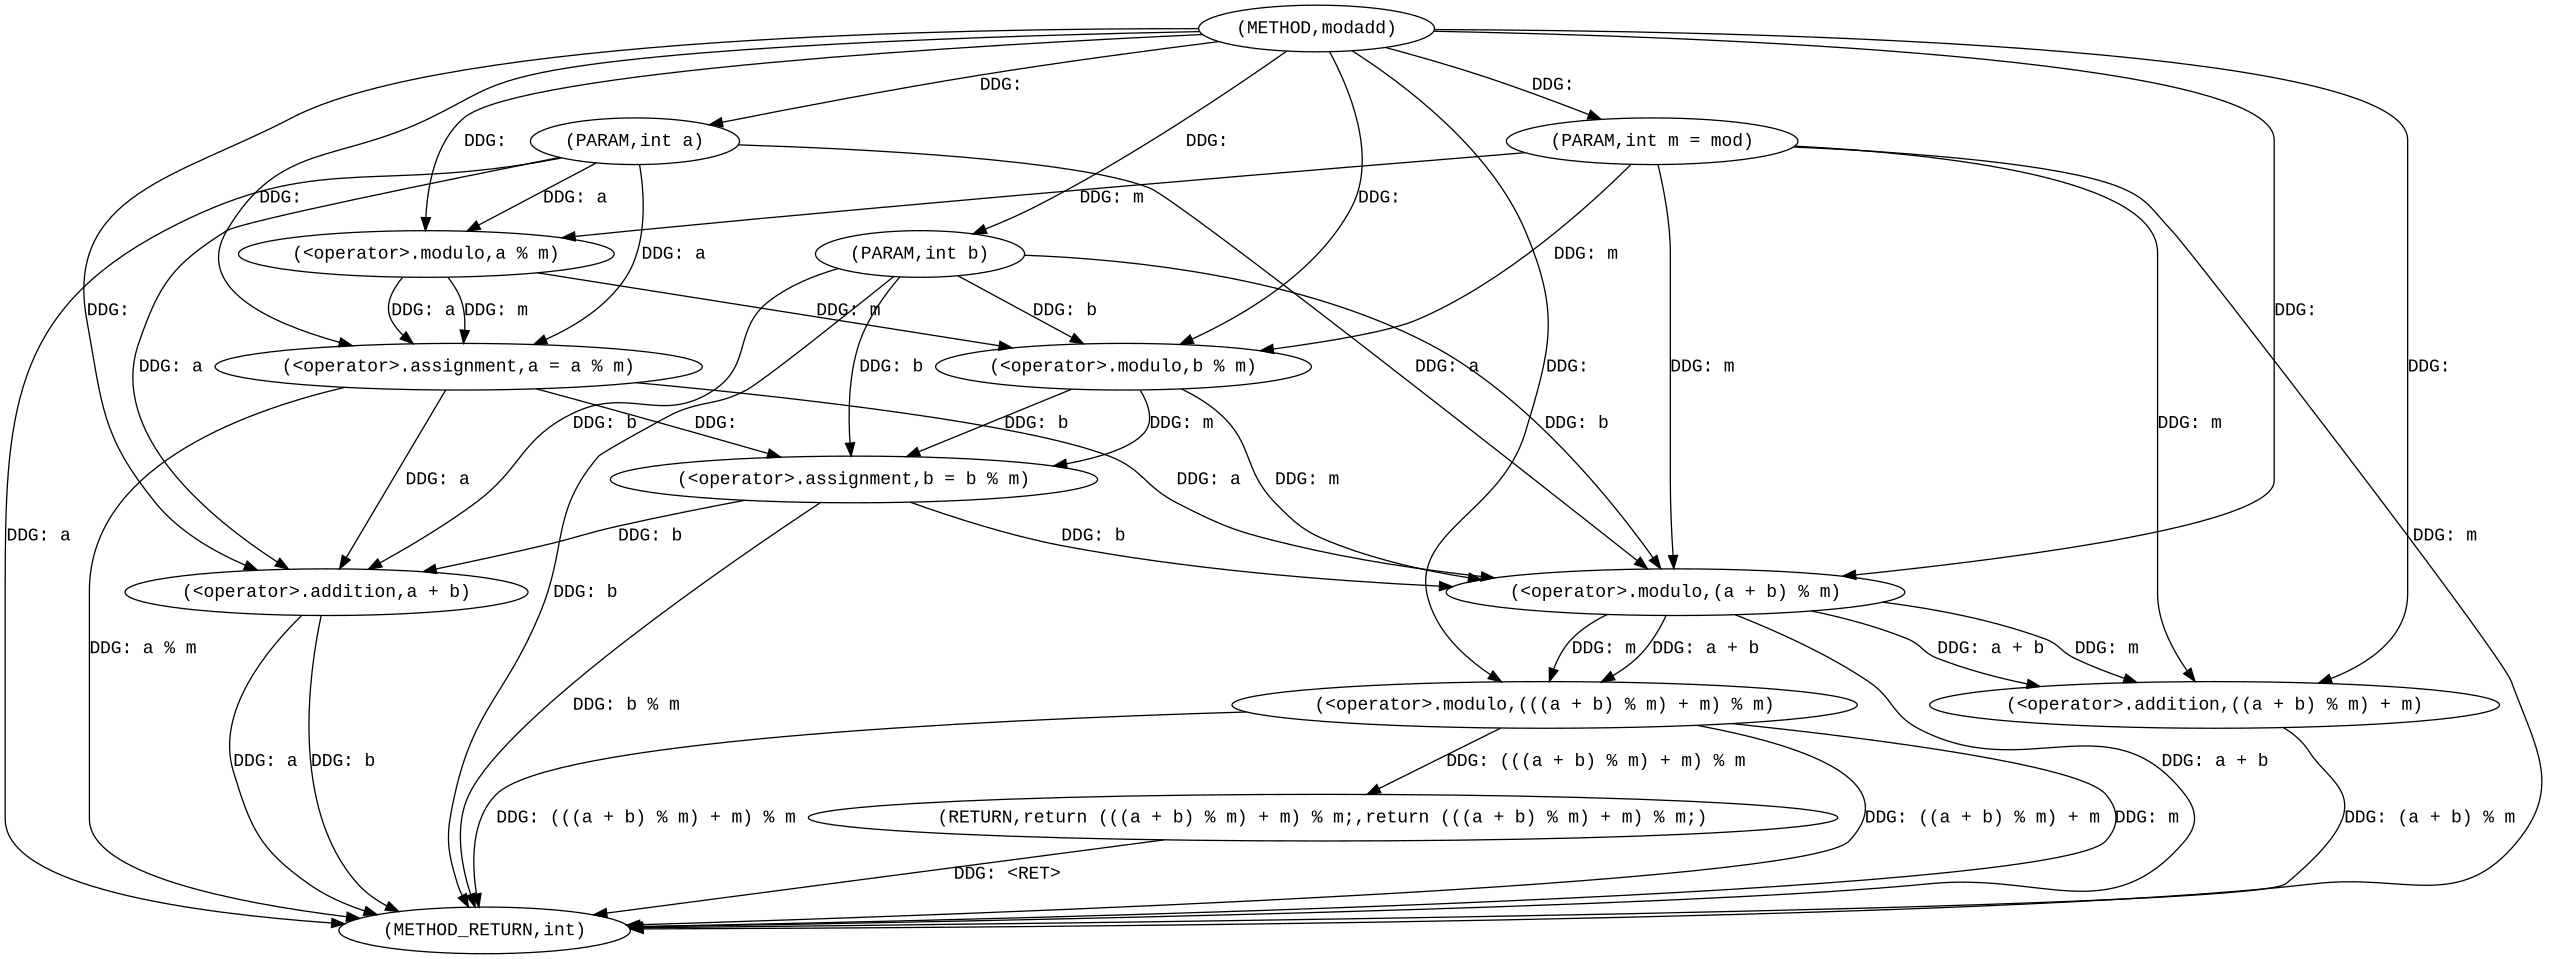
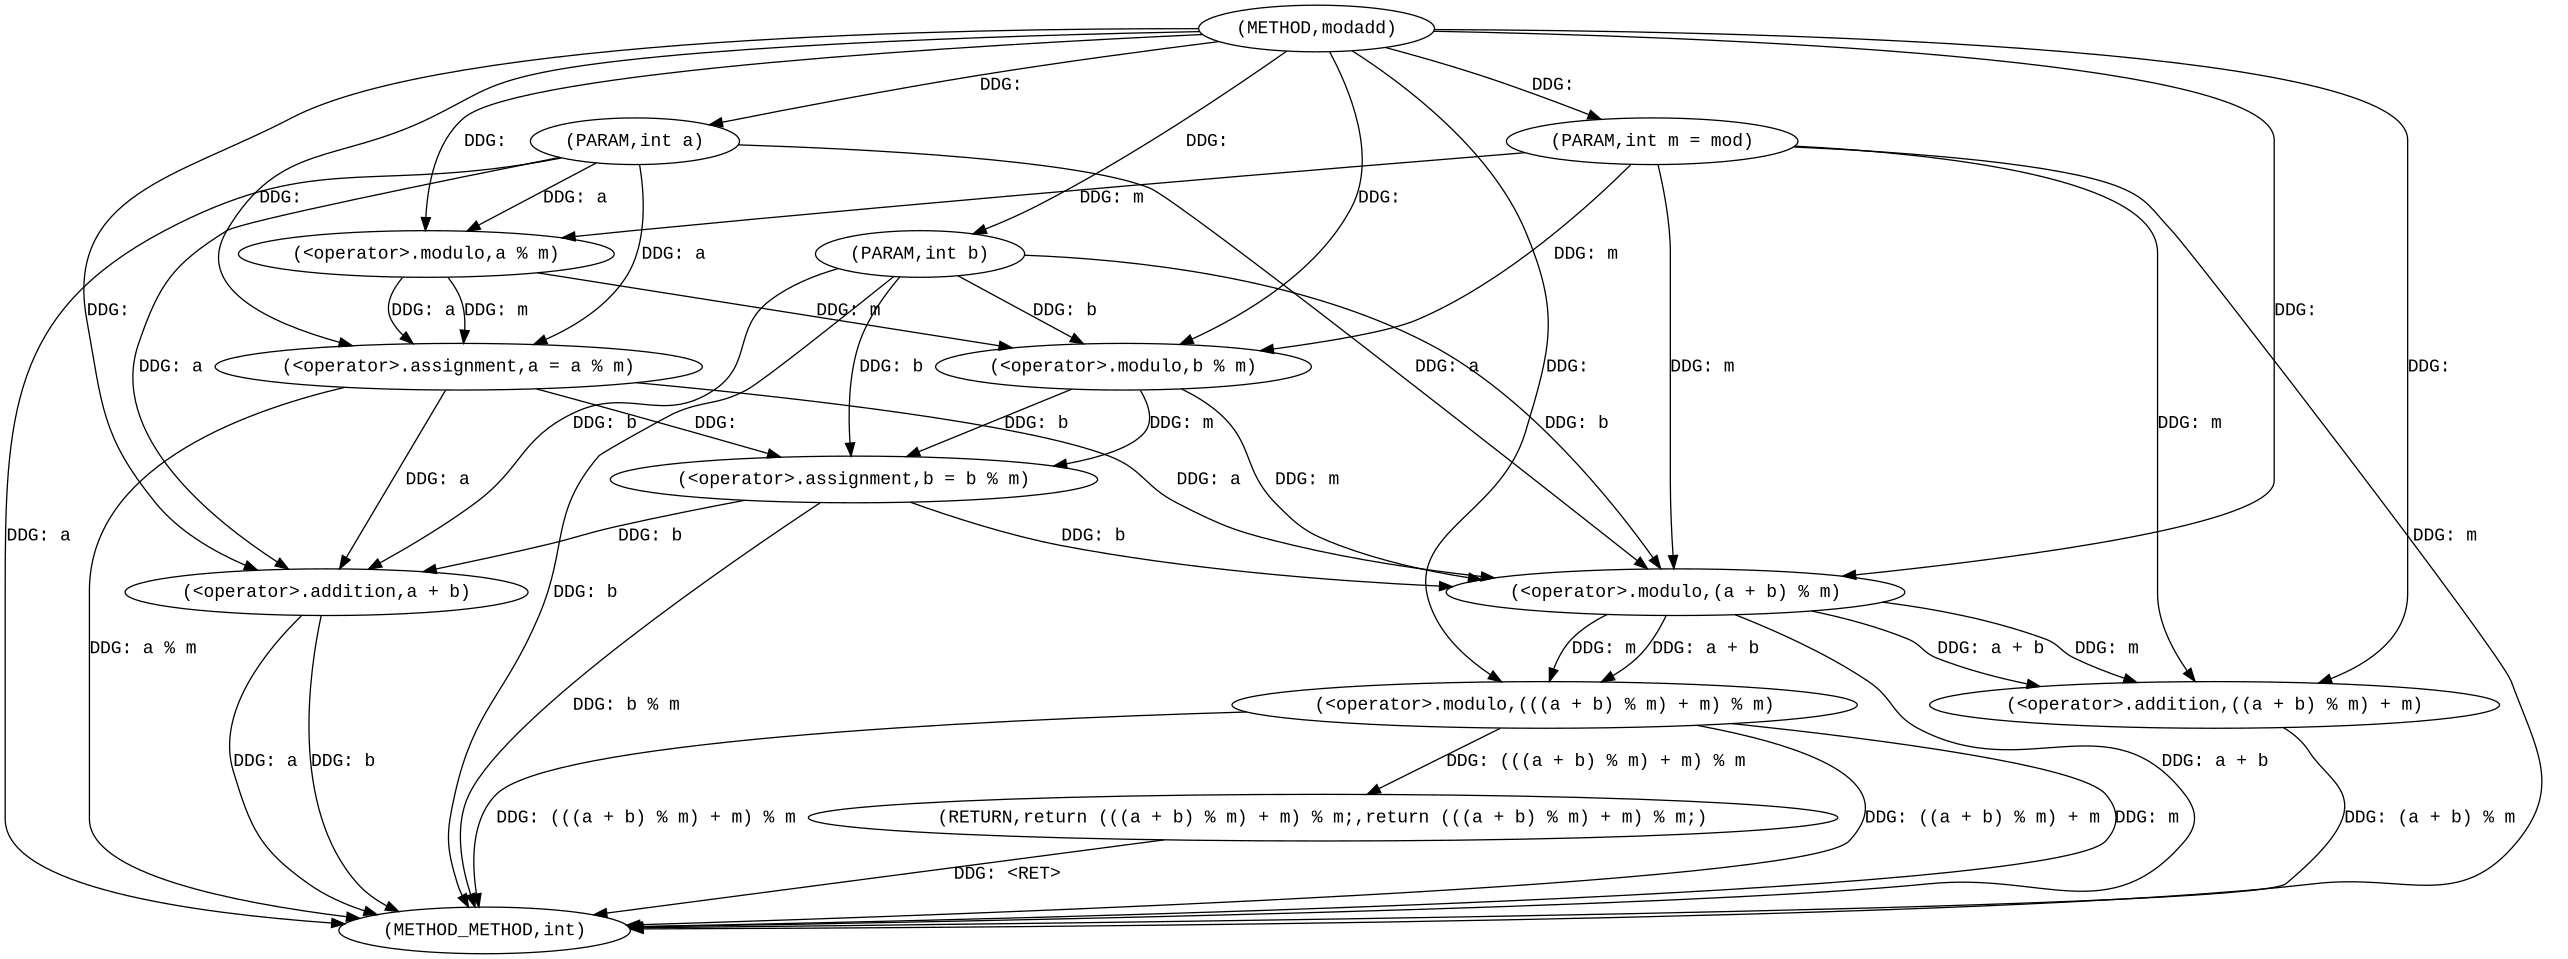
(485, 930) -> (485, 930)
